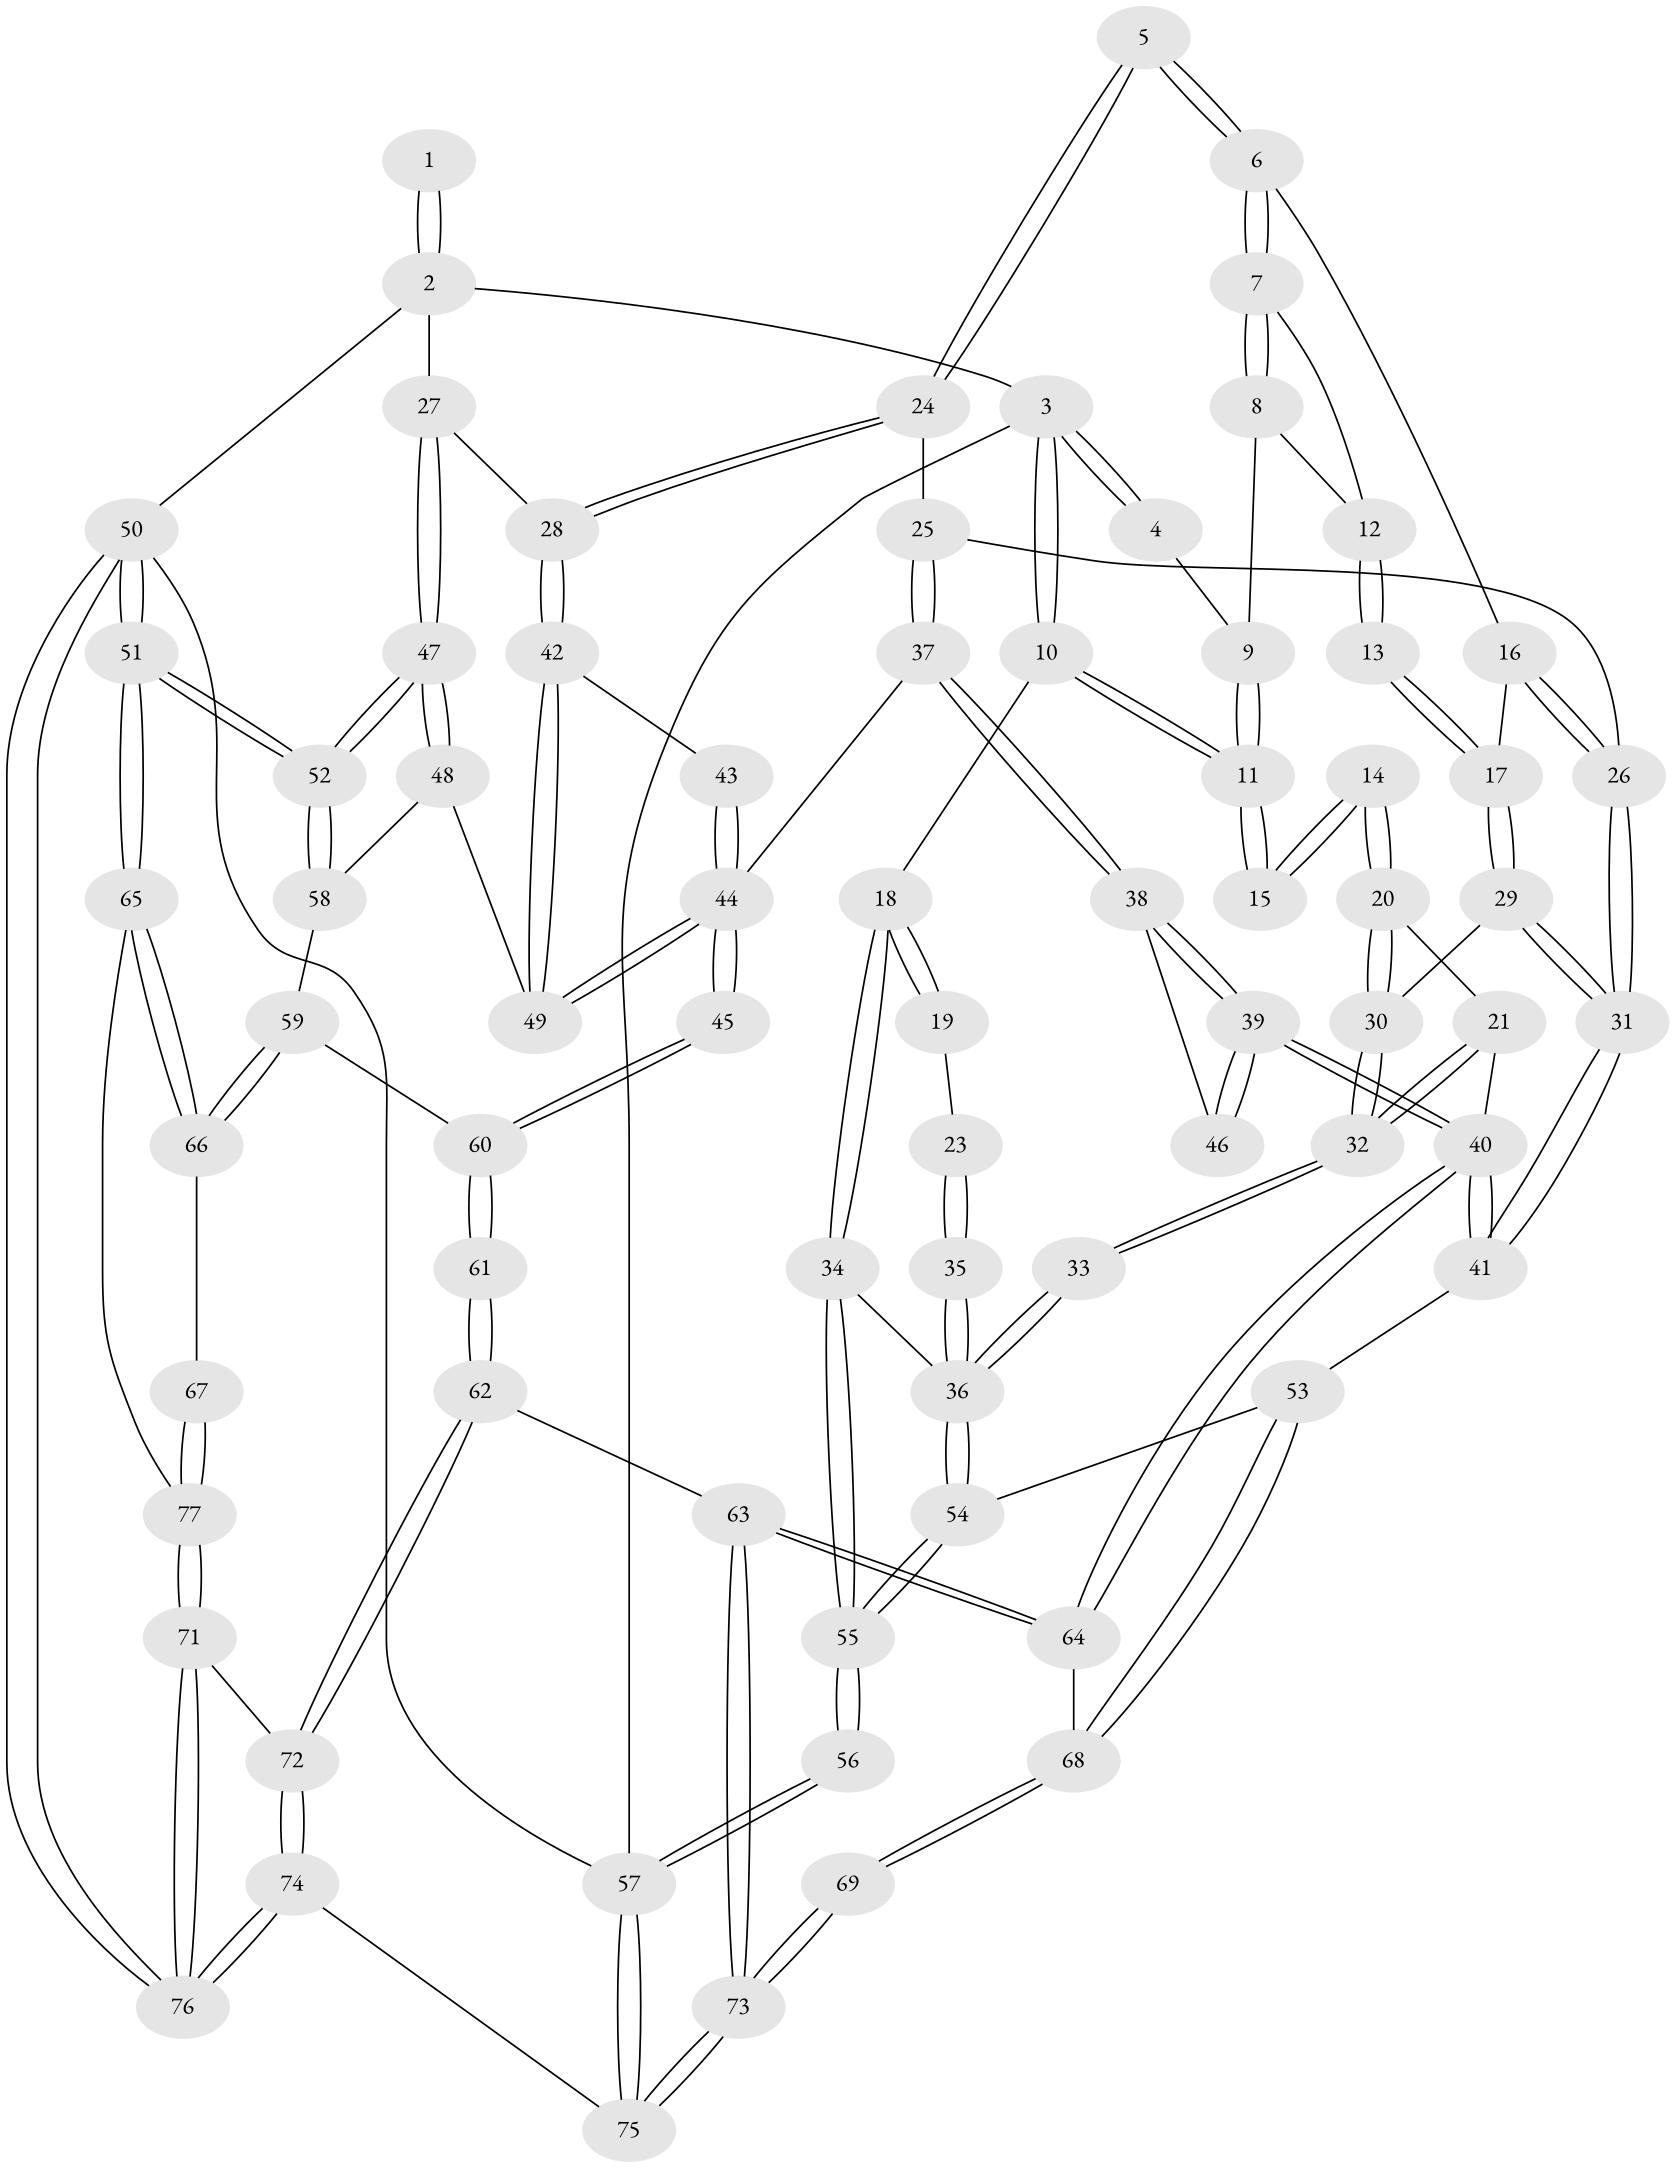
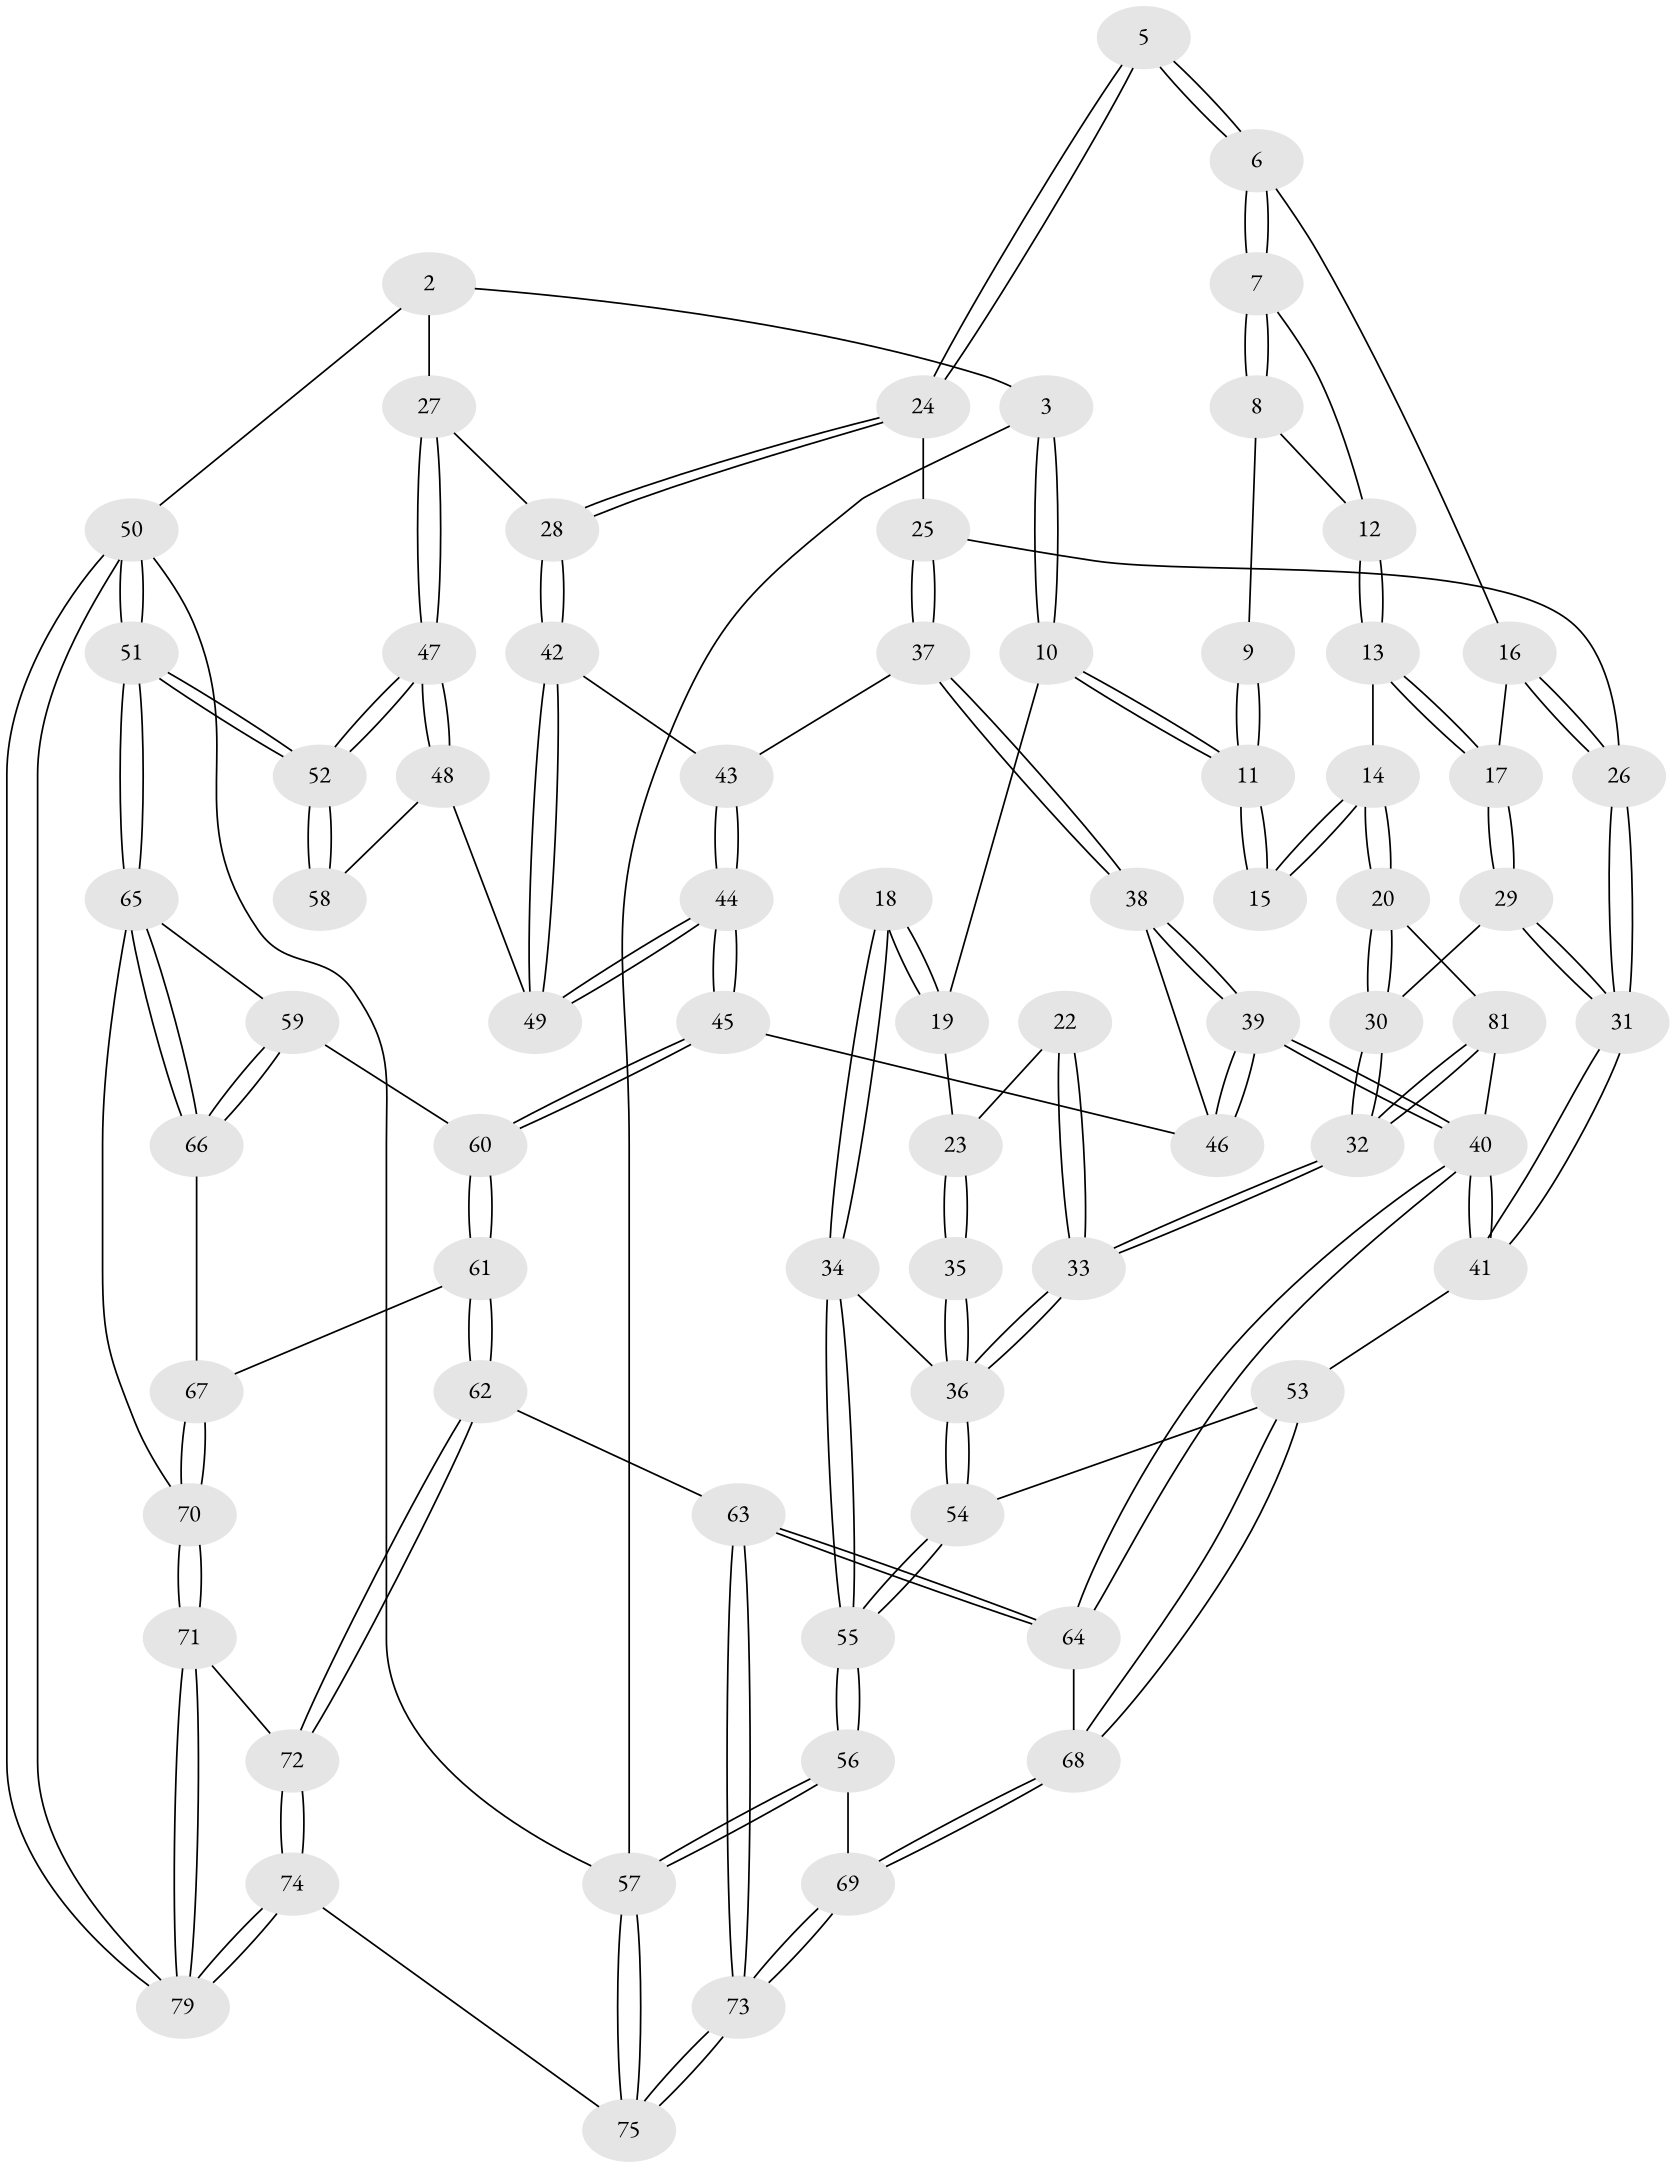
(429, 161) -> none
(1156, 530) -> none
none -> (1373, 715)
(825, 776) -> (825, 715)
(966, 776) -> (994, 838)
(309, 950) -> (212, 961)
none -> (1065, 1022)
(1499, 1022) -> (1499, 1022)
none -> (970, 1084)
none -> (338, 1330)
(190, 1515) -> (190, 1515)
none -> (848, 1823)
(183, 2007) -> (183, 2007)
